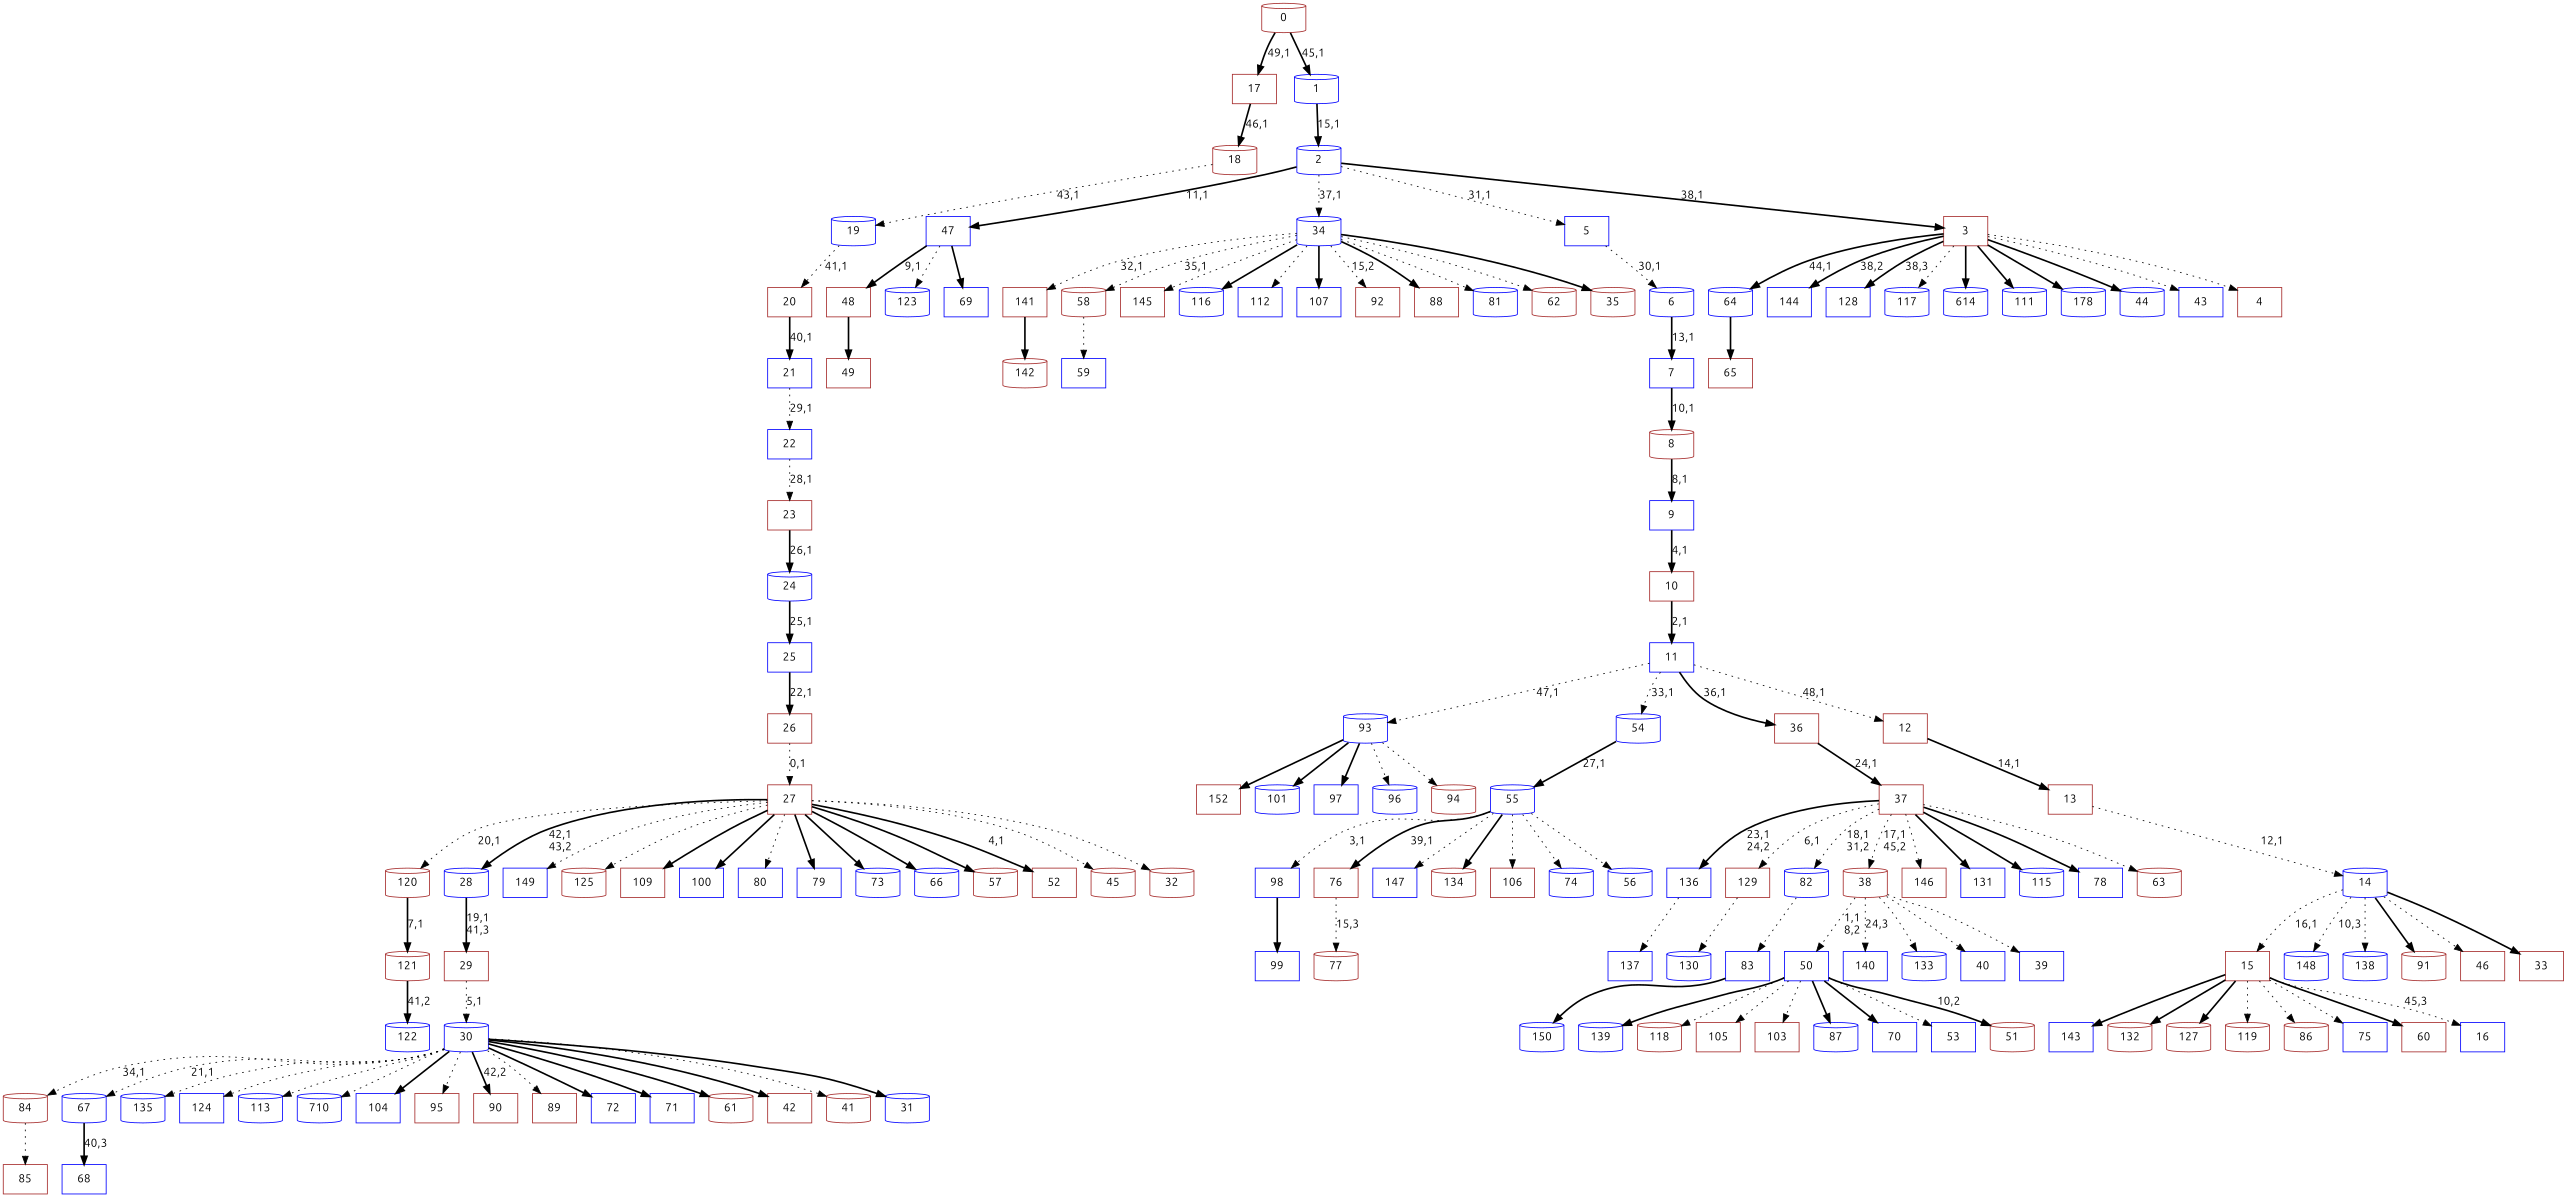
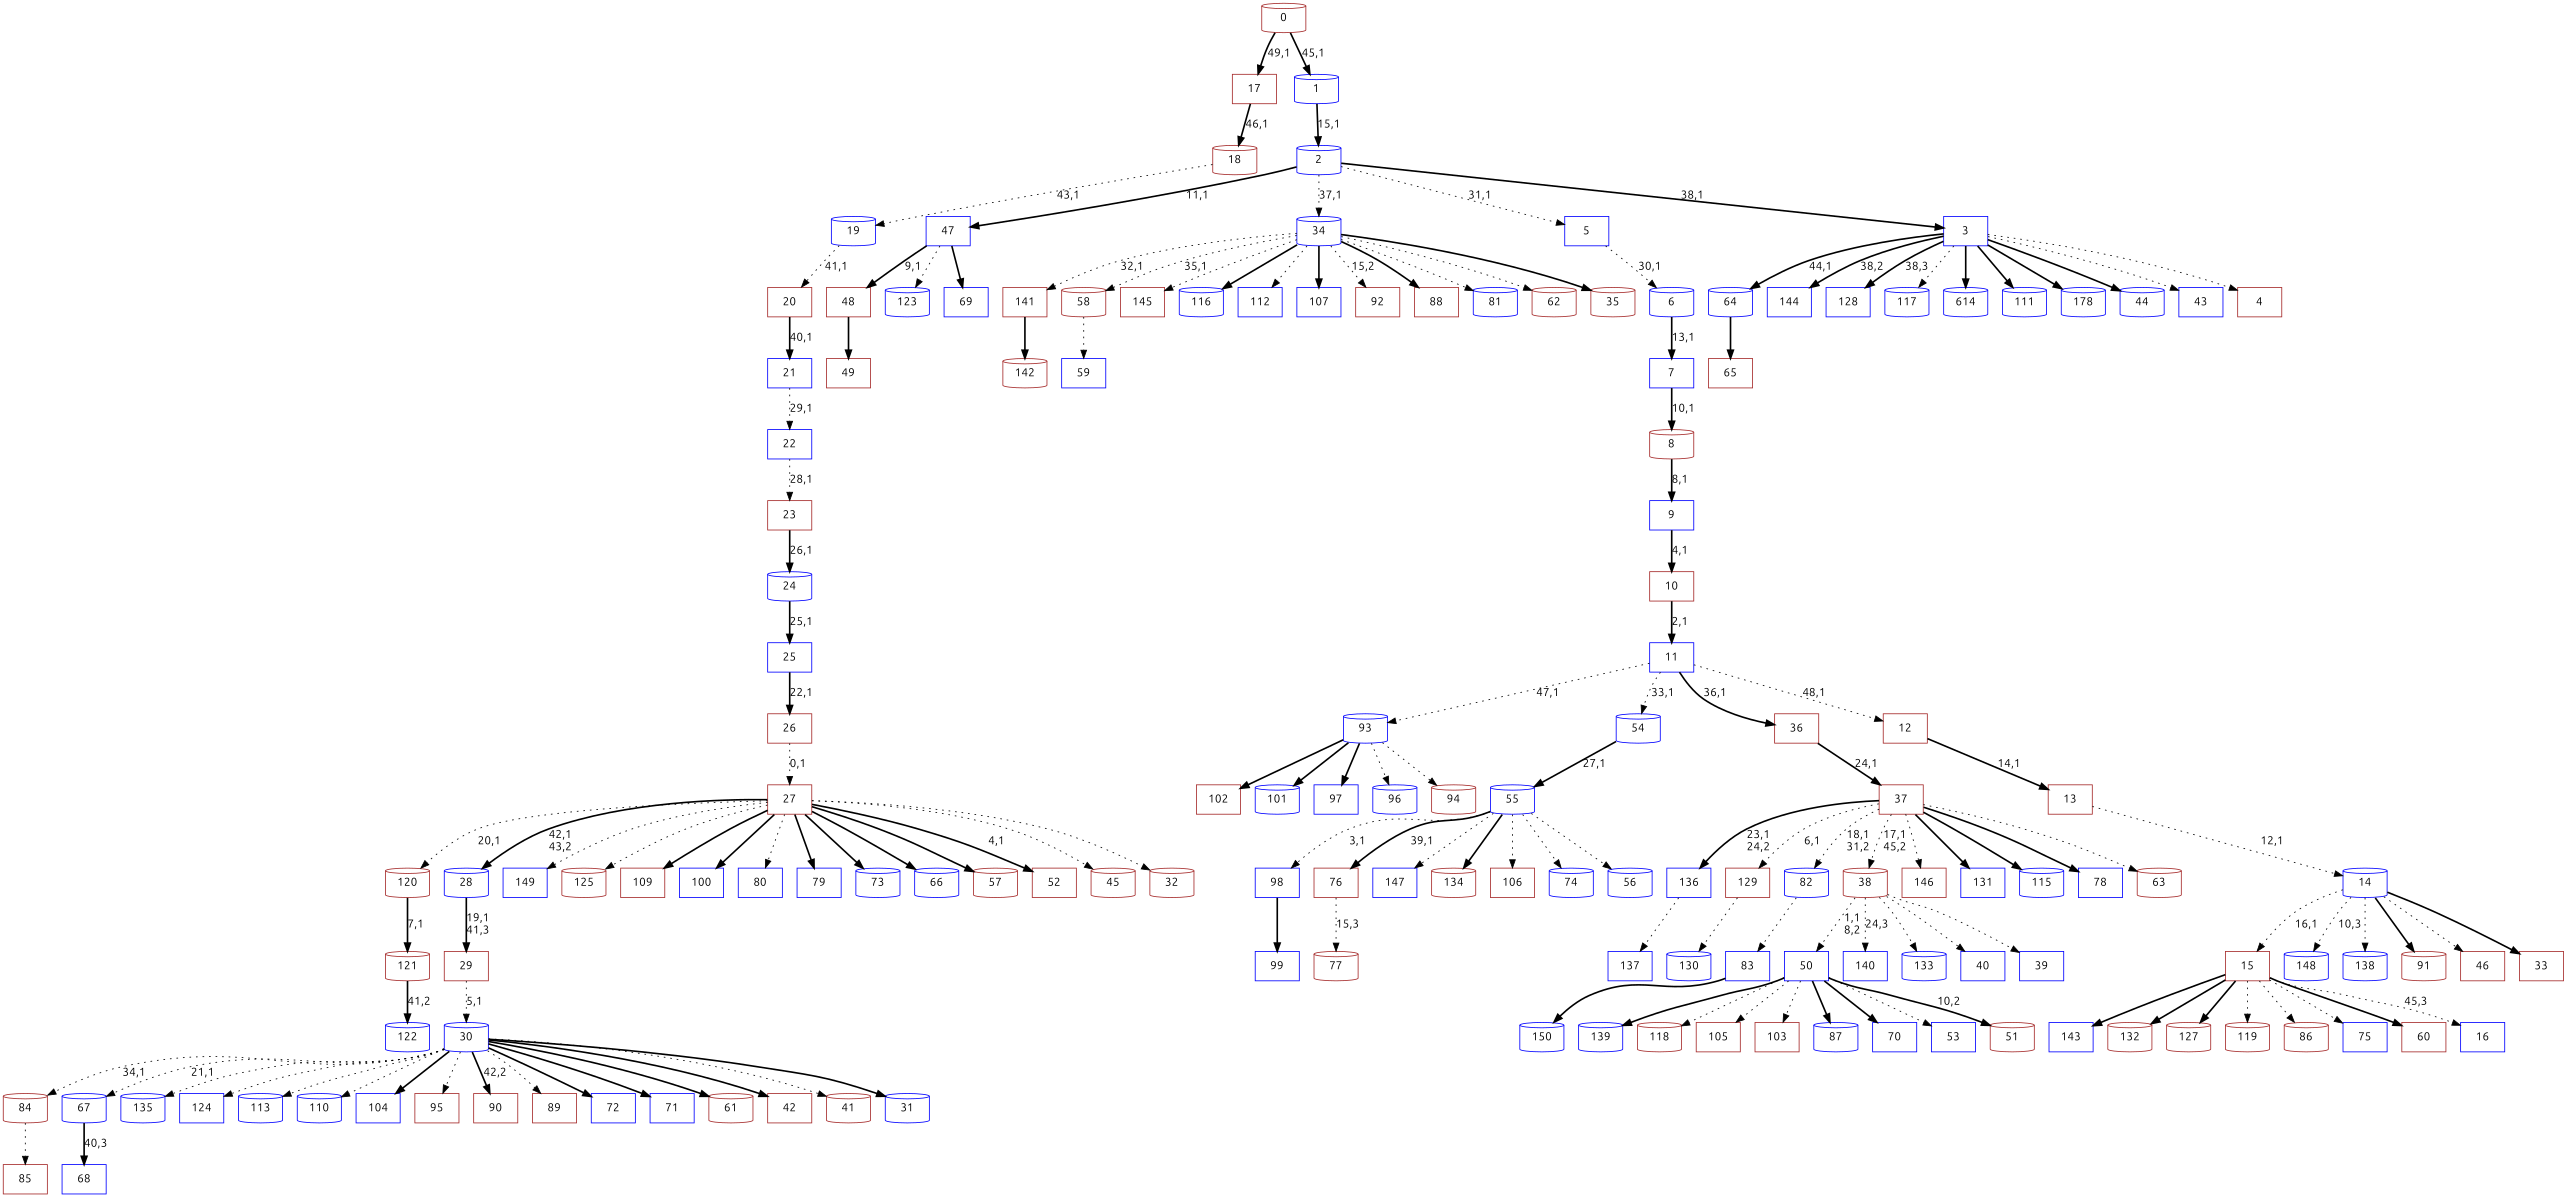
(1966, 231) -> (1966, 231)
(1218, 800) -> (1218, 800)
(319, 1108) -> (319, 1108)
